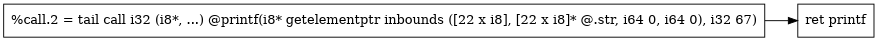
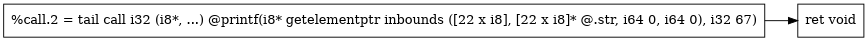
(836, 21) -> (831, 21)
